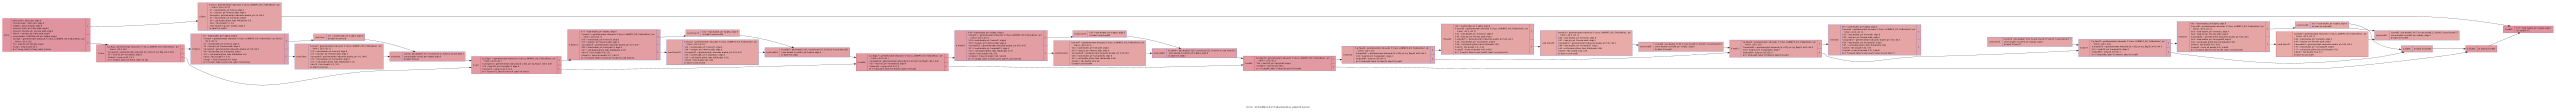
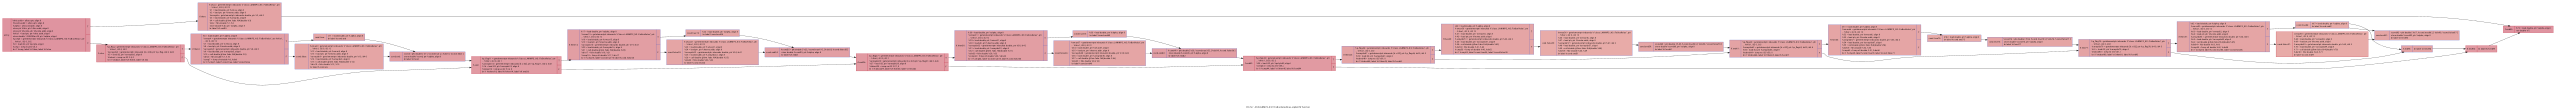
none -> (1954, 38)
